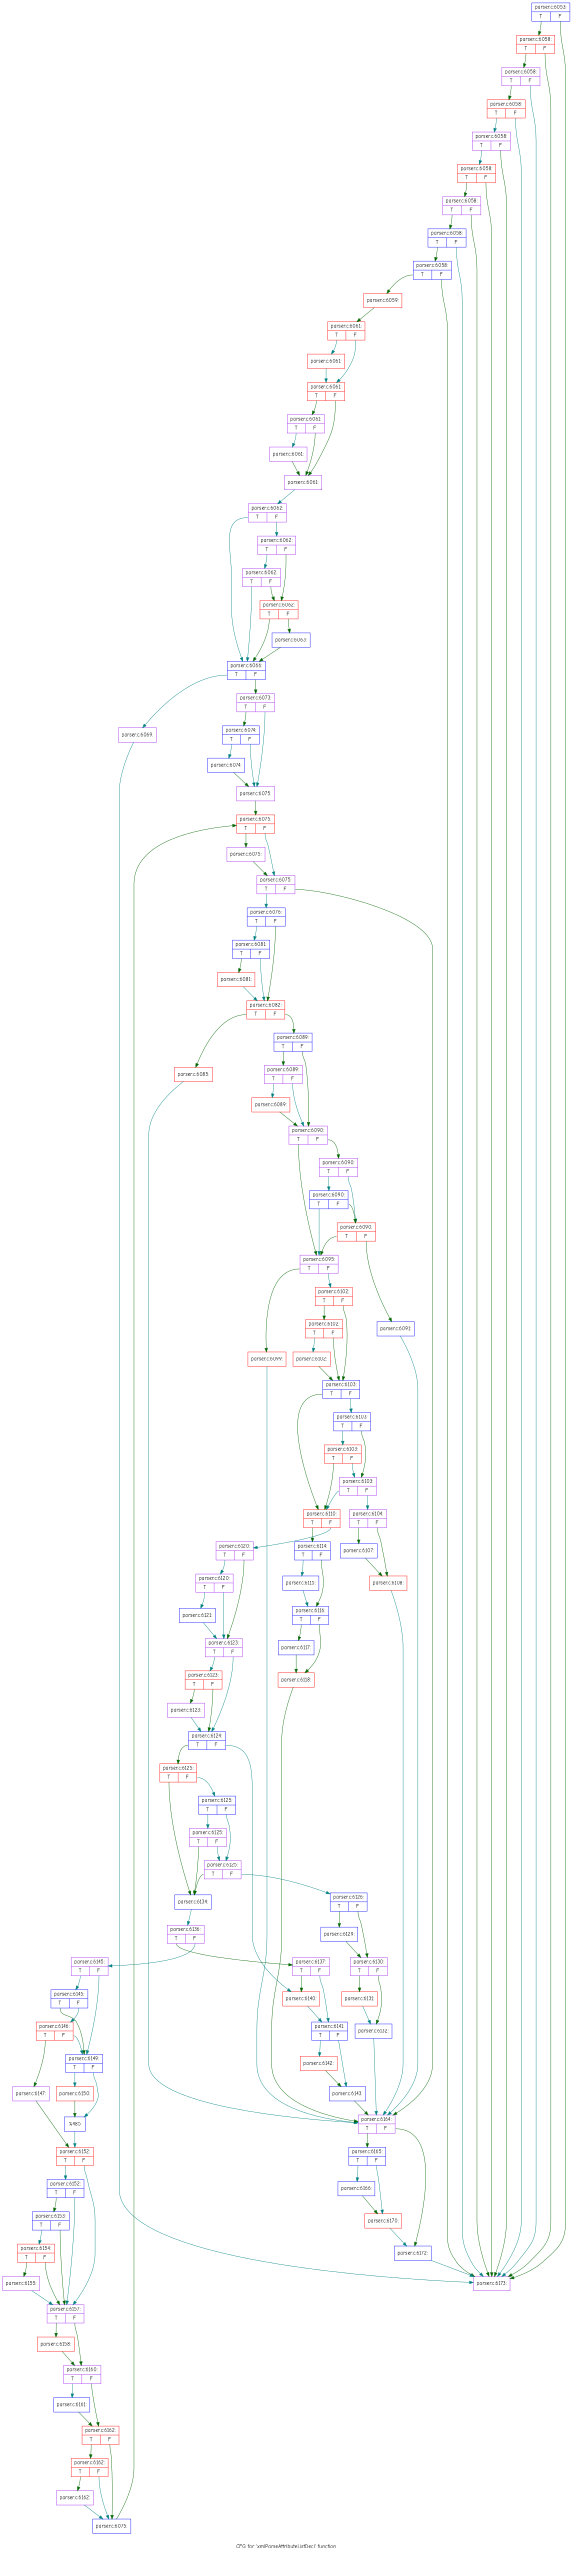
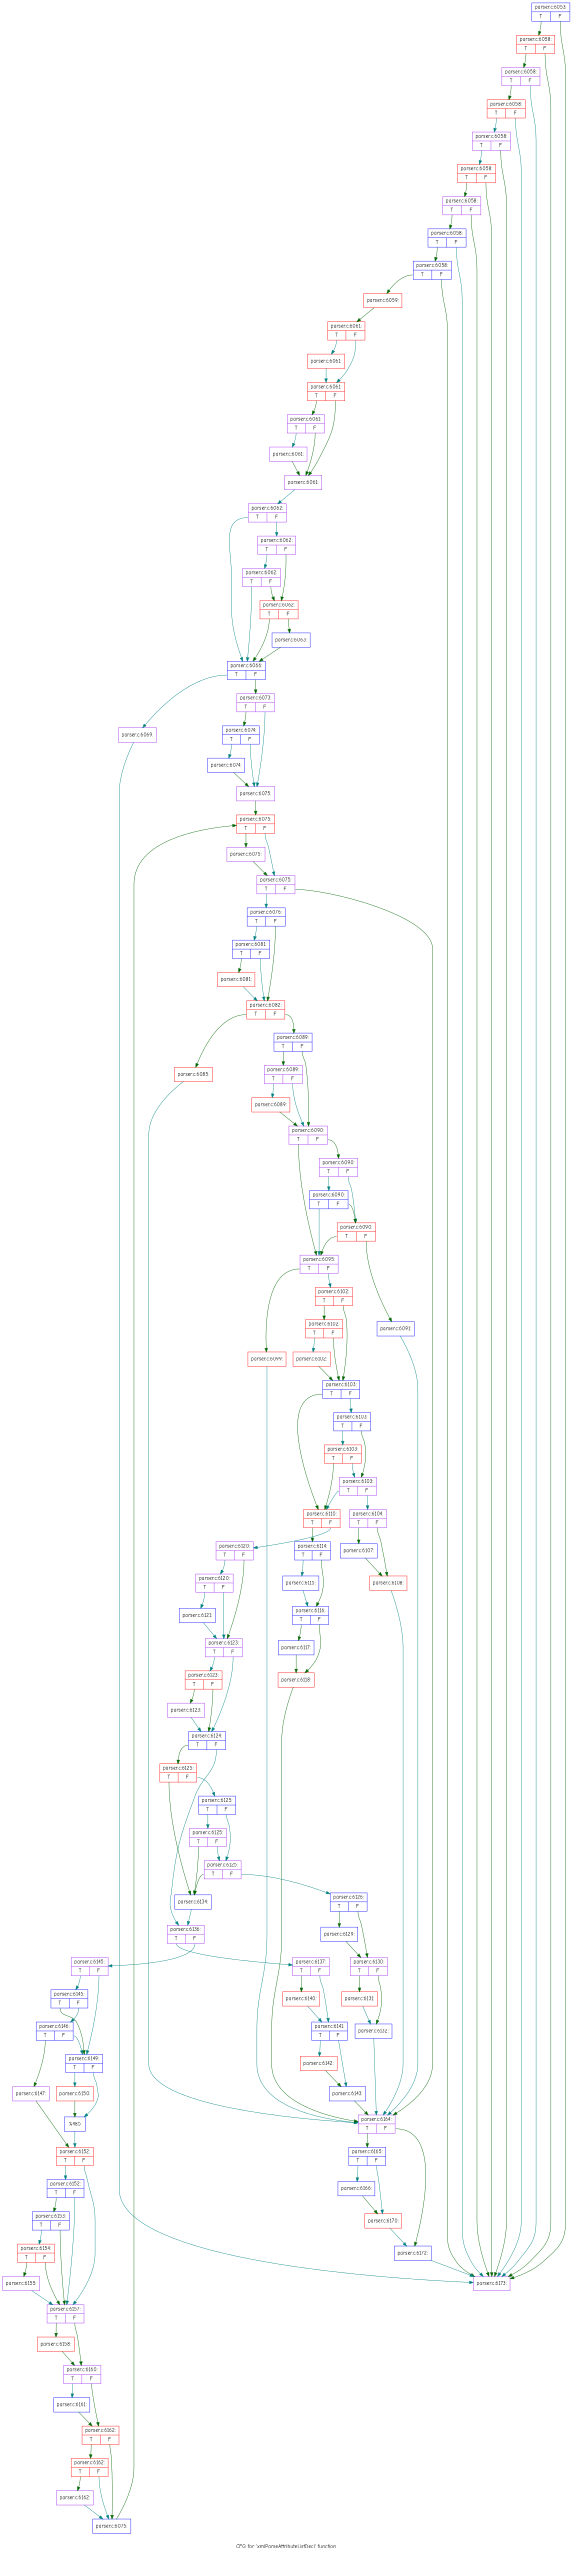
(252, 1867) -> (182, 1833)
(231, 1959) -> (231, 1959)
(55, 2031) -> (55, 2031)
